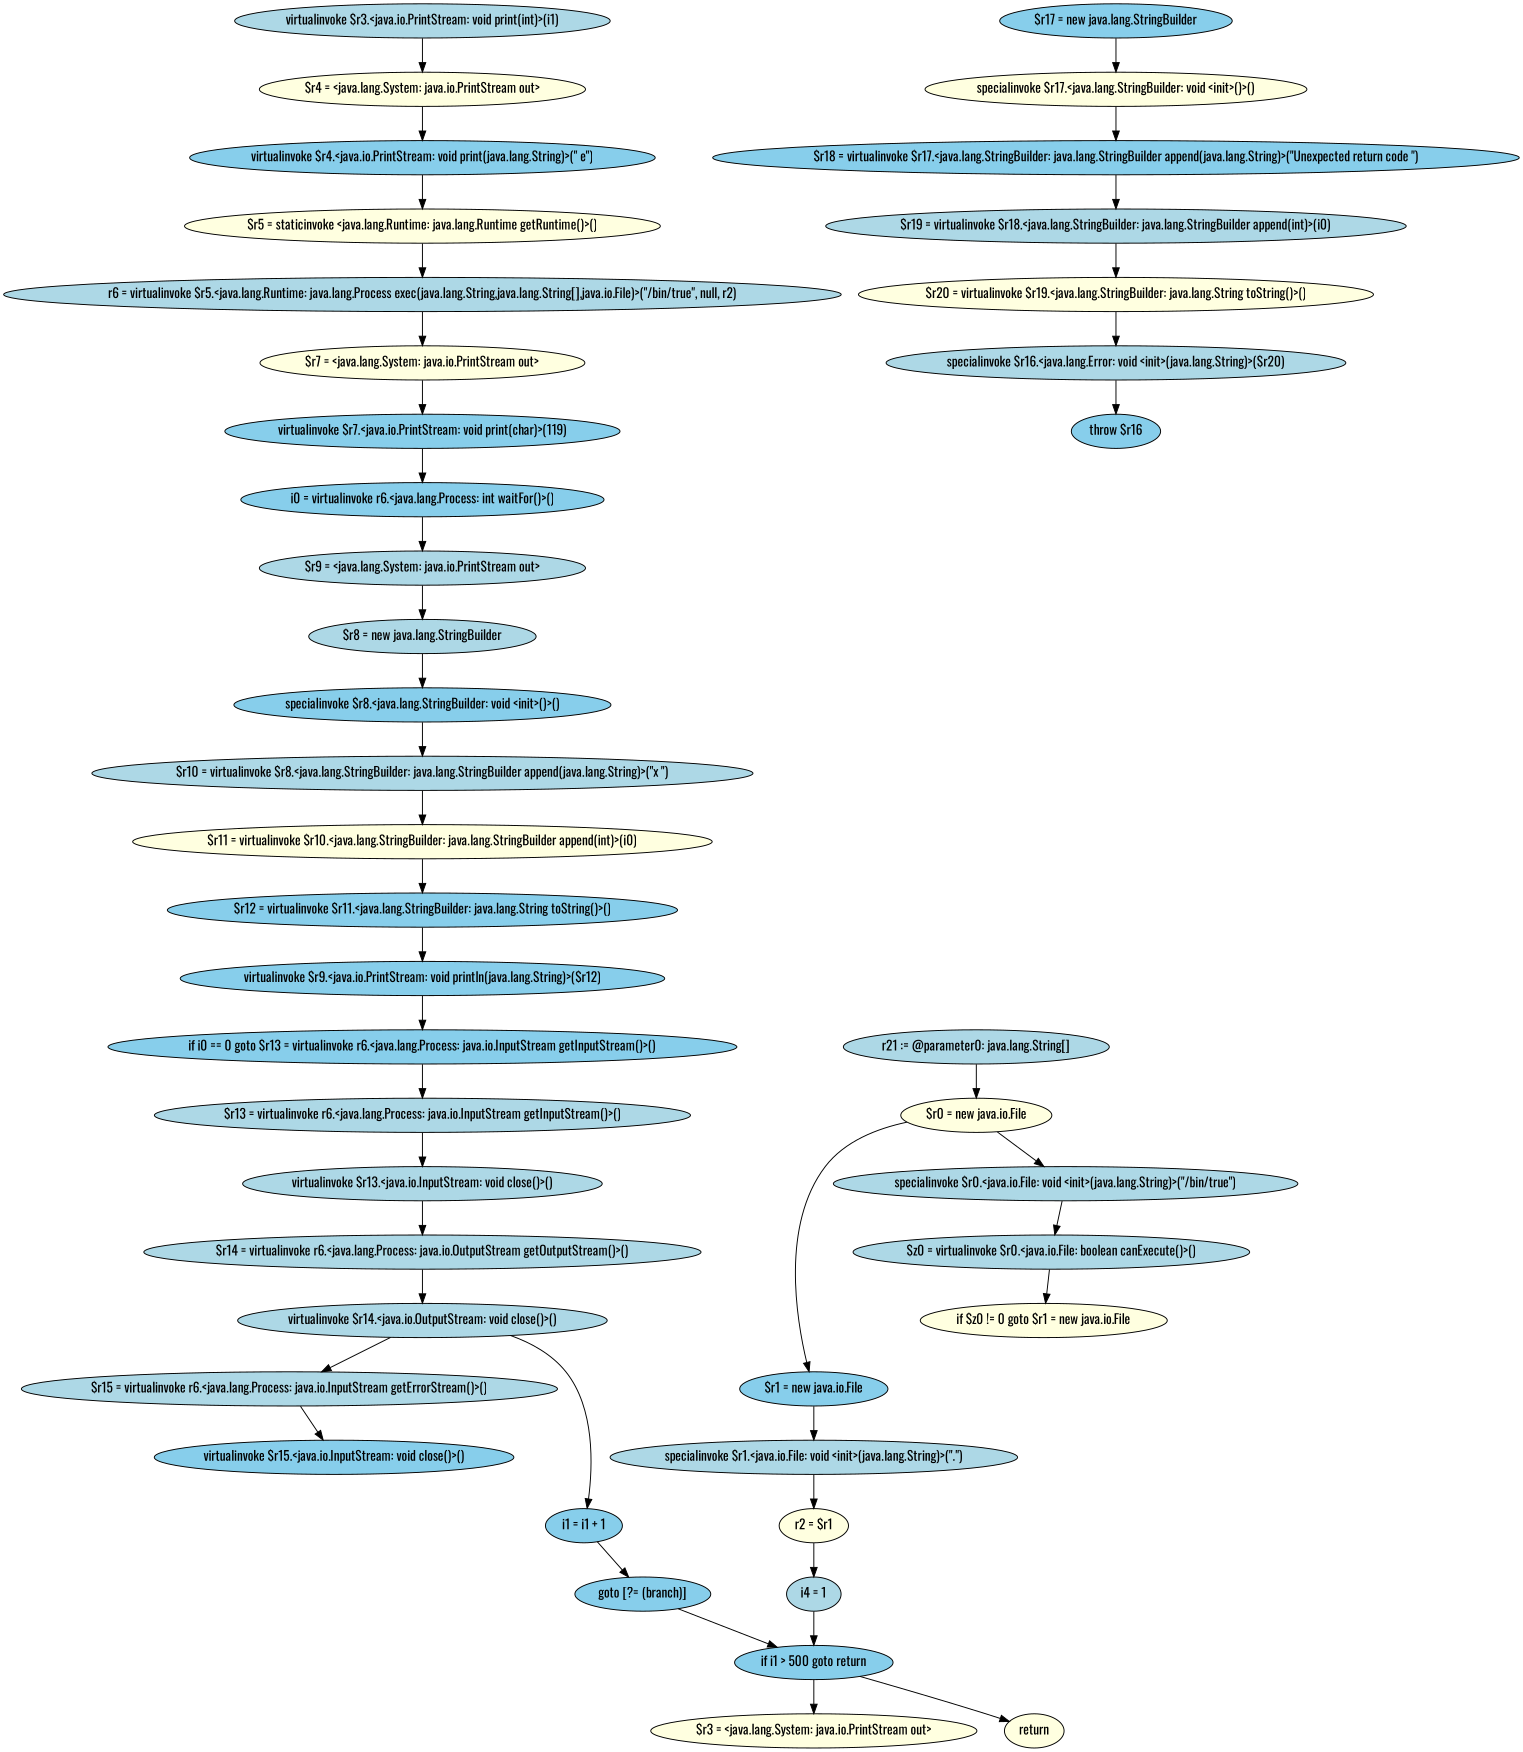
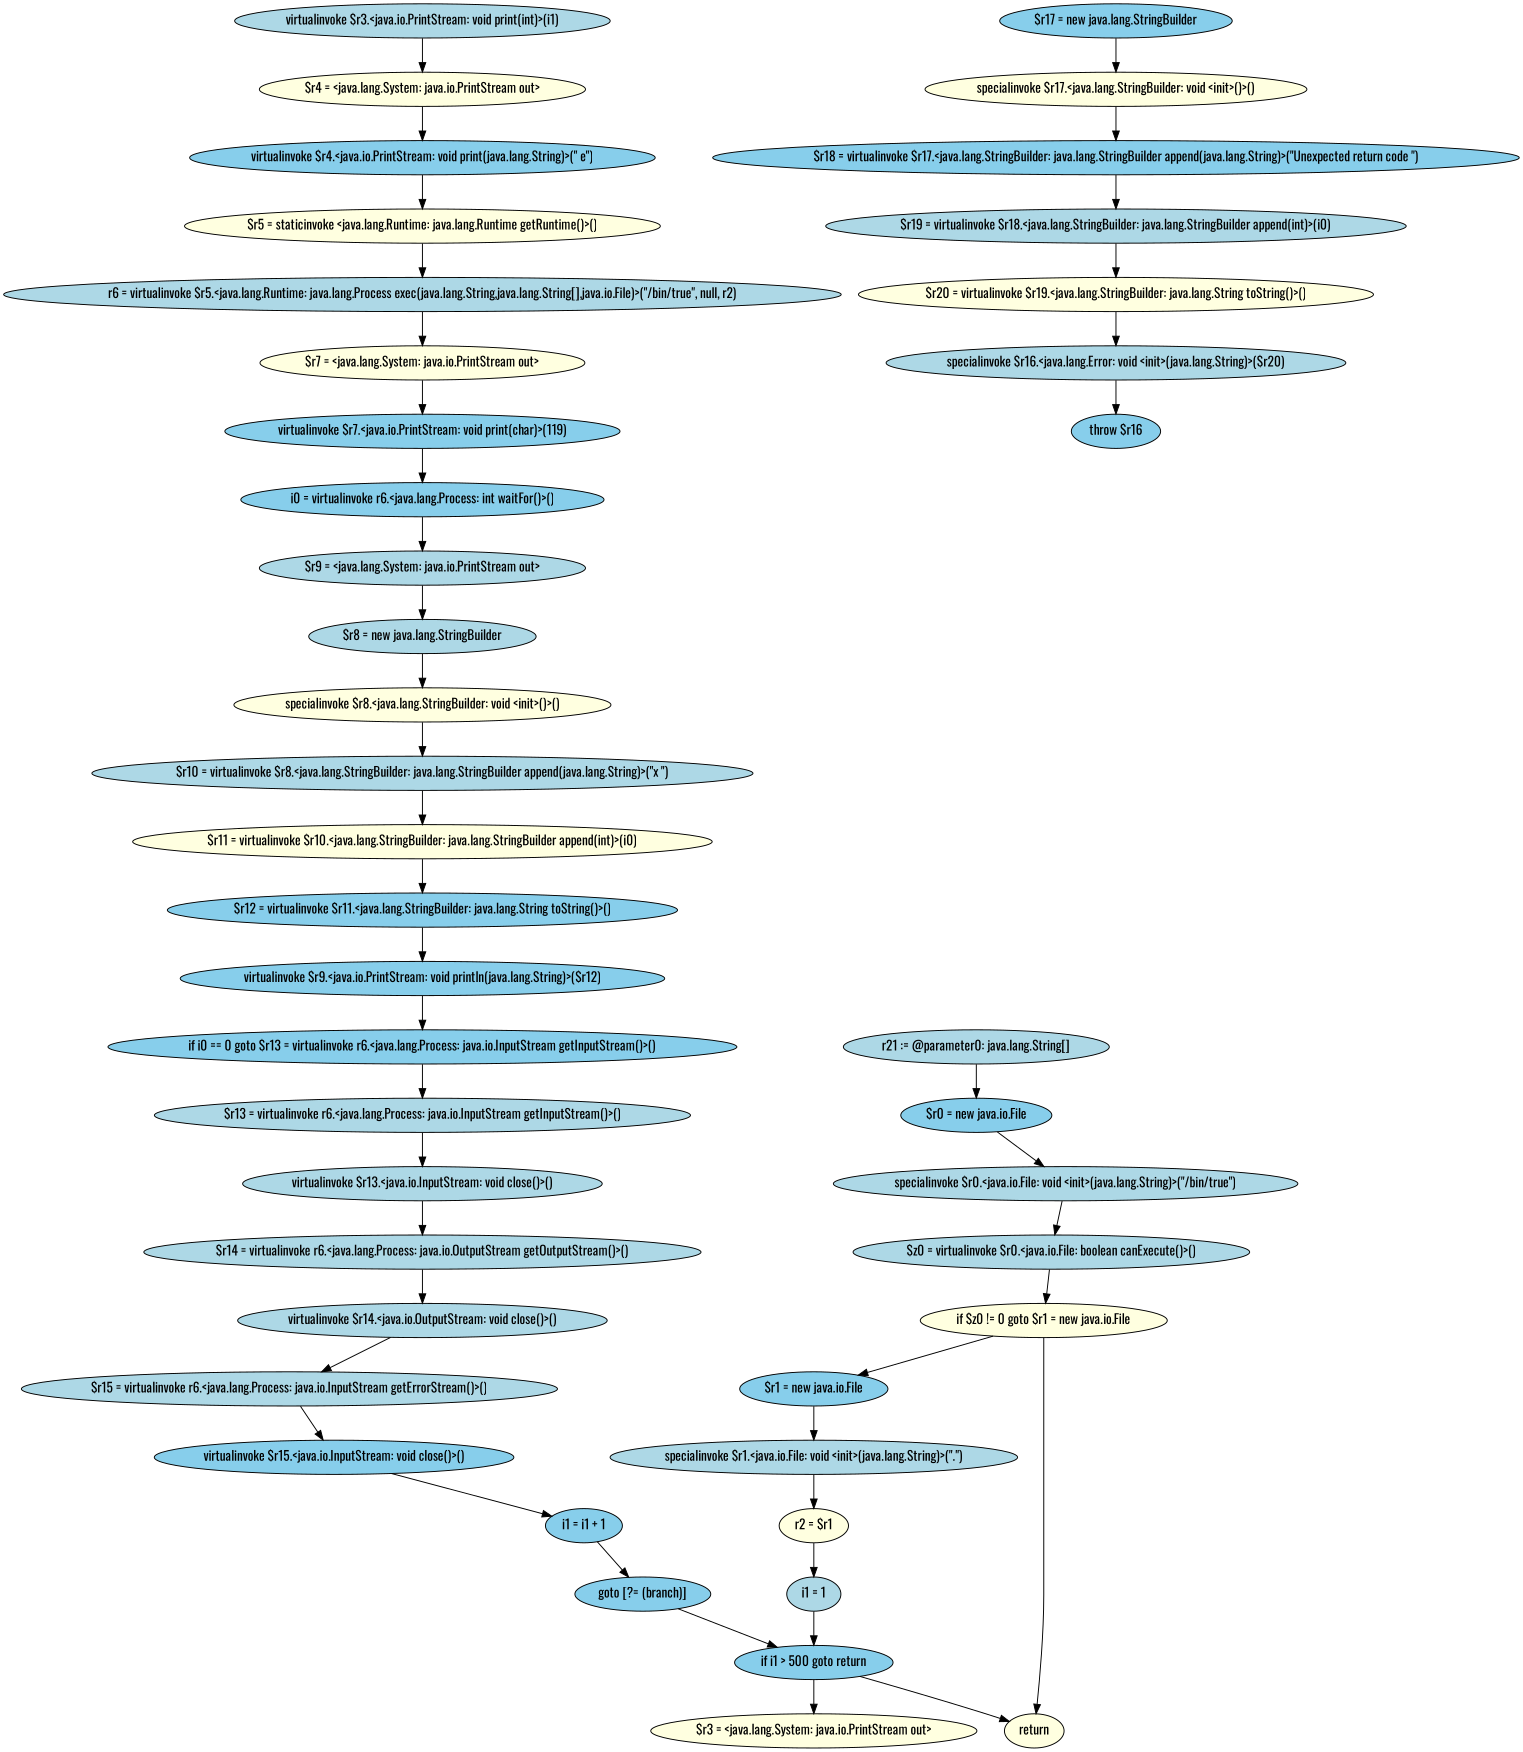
(422, 705) -> (422, 705)
(976, 1115) -> (976, 1115)
(802, 1215) -> (930, 1354)
(581, 1400) -> (467, 1494)
none -> (1044, 1521)
(814, 1594) -> (814, 1594)
